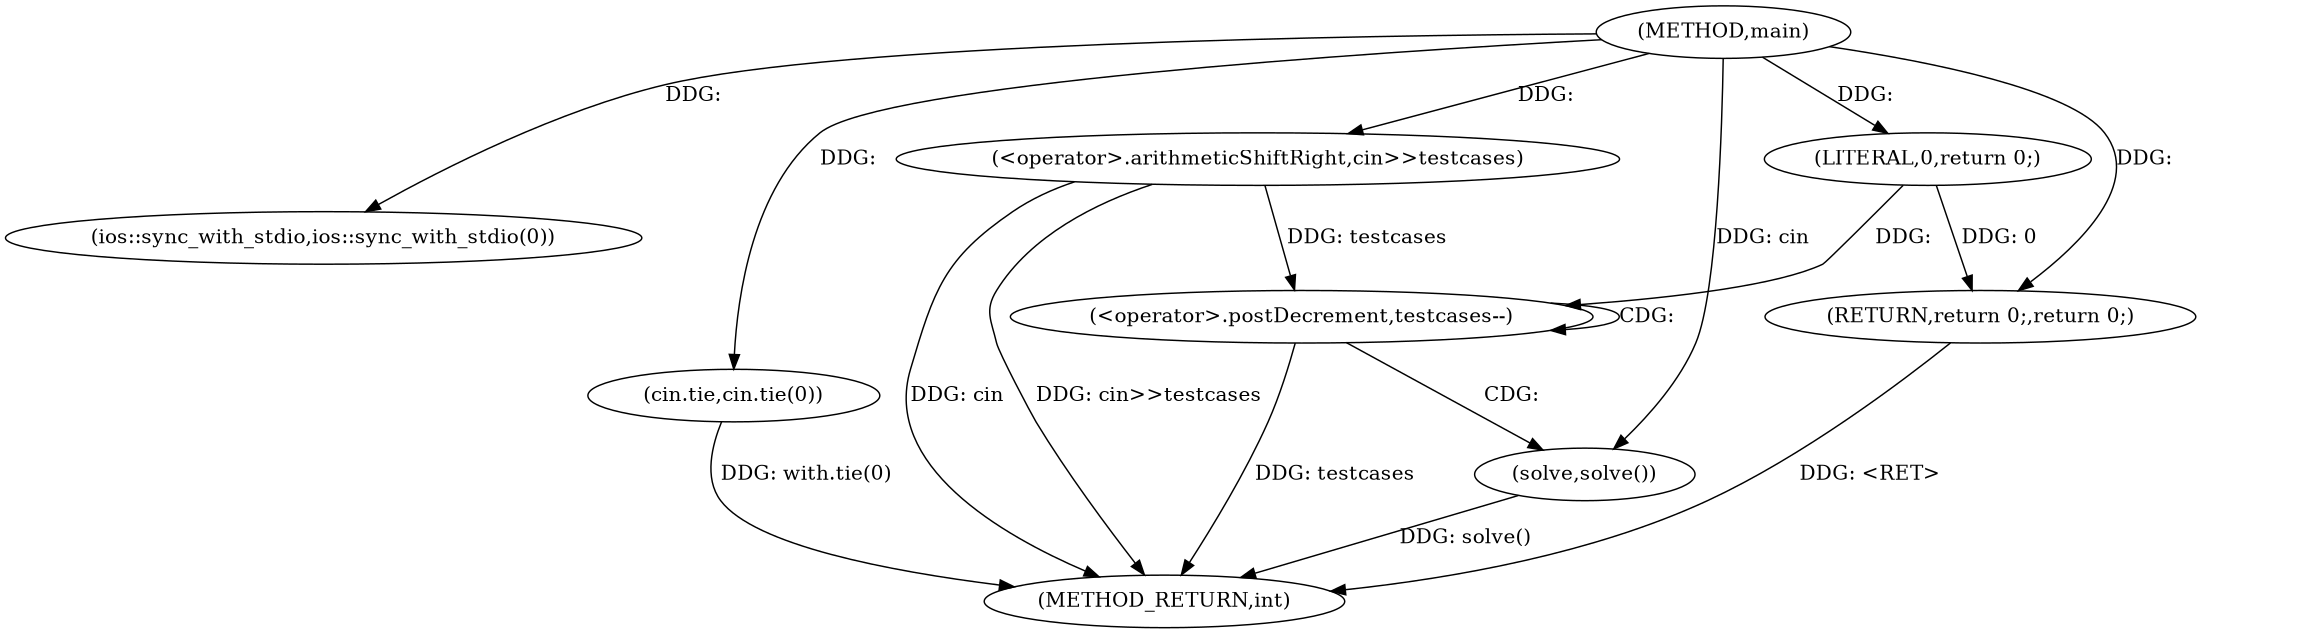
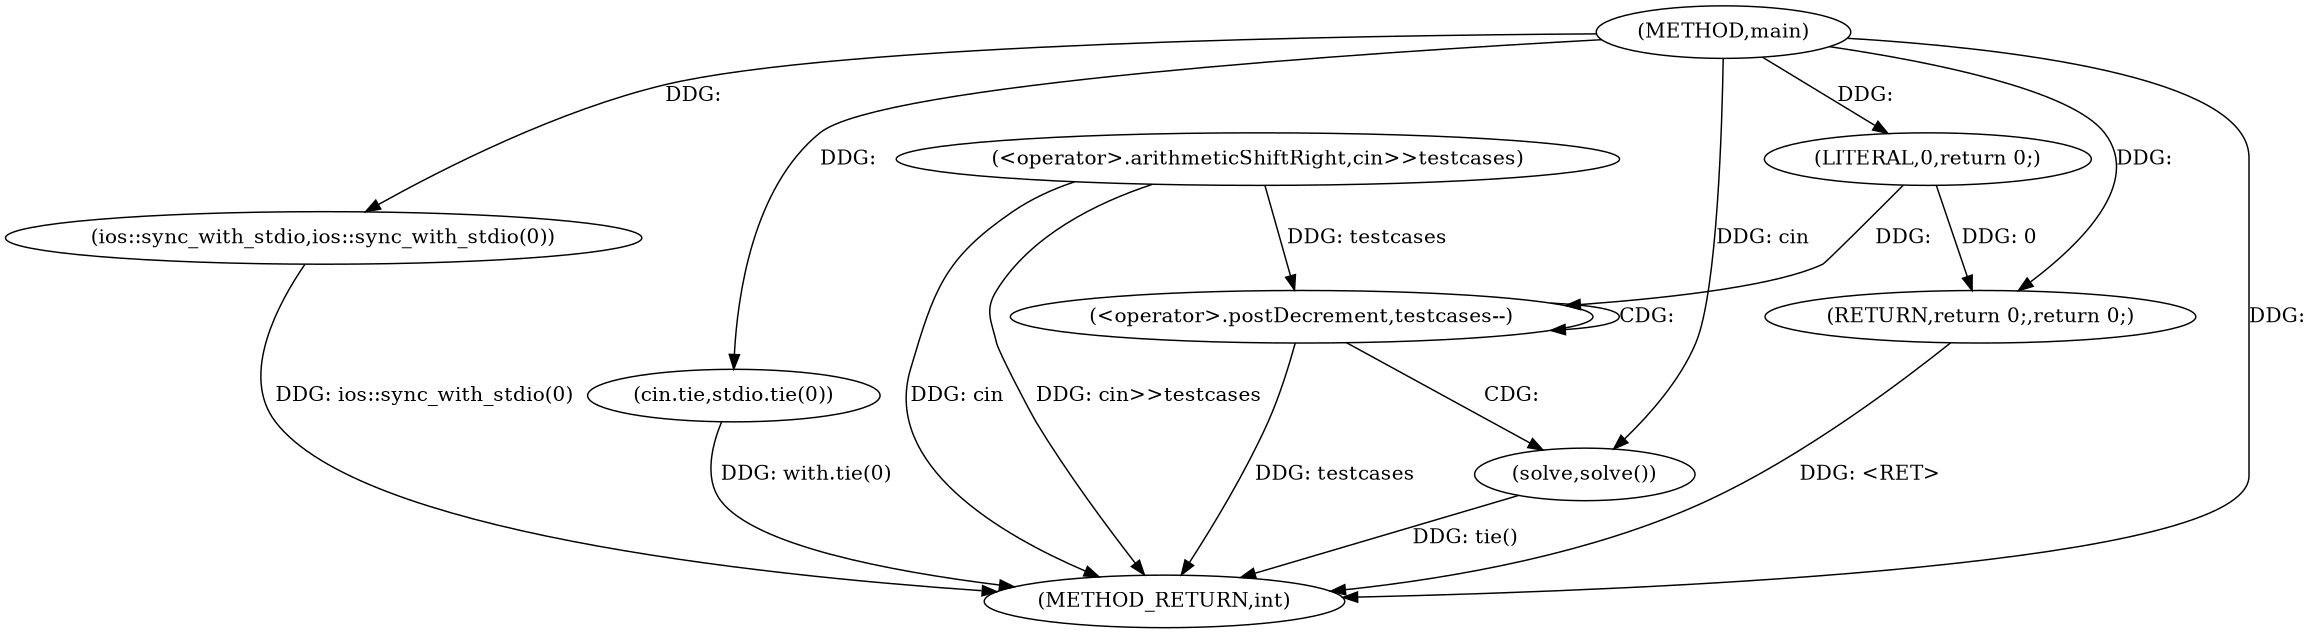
(1506, 92) -> (2187, 519)
(734, 396) -> (734, 396)
none -> (532, 532)
(1466, 538) -> (1466, 538)
